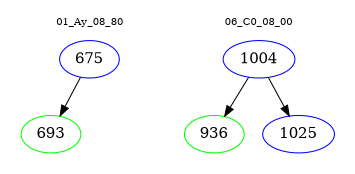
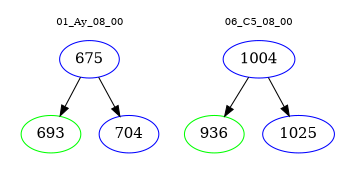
(90, 22) -> (90, 22)
(259, 22) -> (259, 22)
none -> (129, 134)
